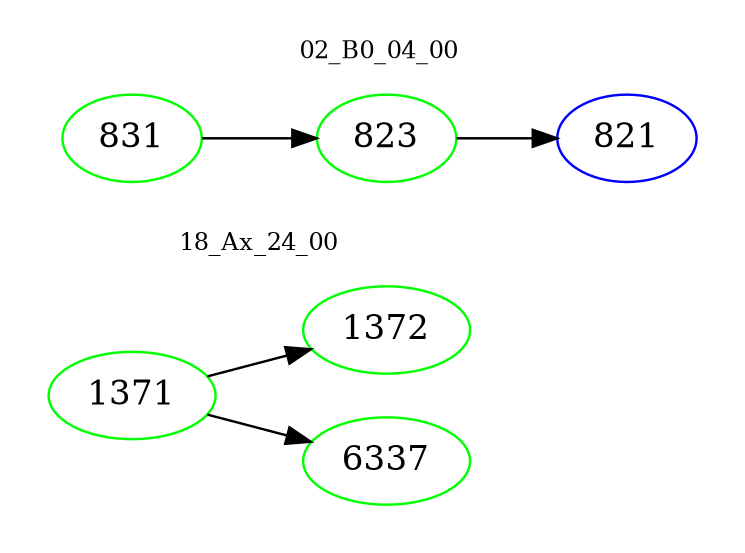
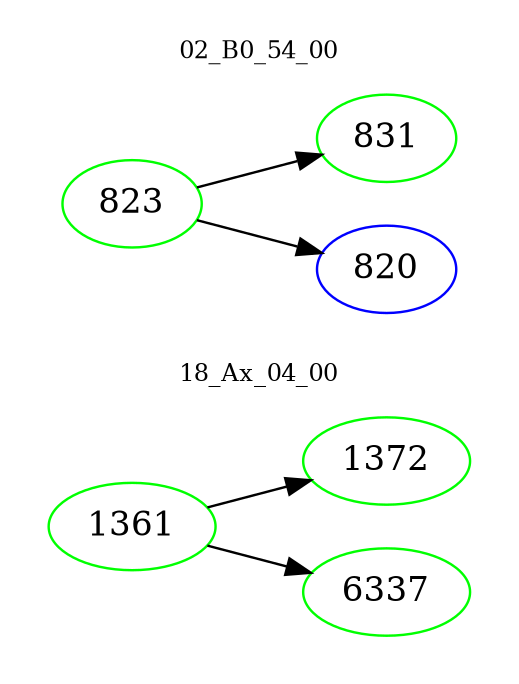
(380, 52) -> (259, 52)
(247, 138) -> (247, 174)
(627, 138) -> (387, 269)
(259, 244) -> (259, 375)
(132, 396) -> (132, 527)
